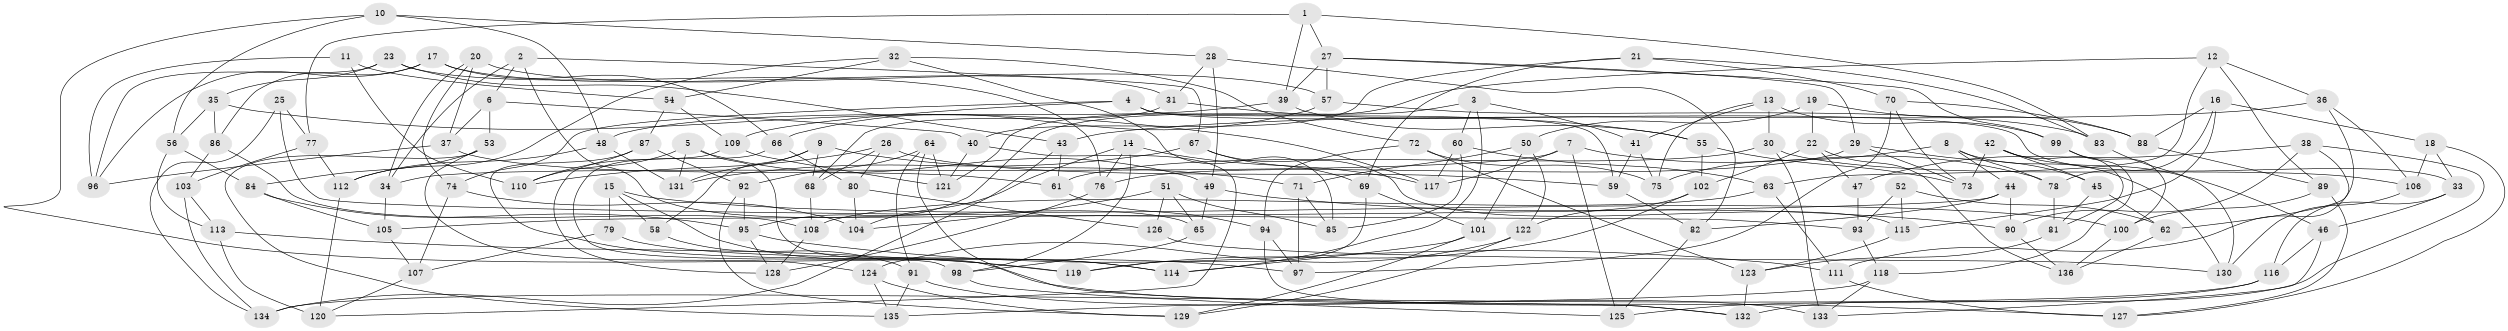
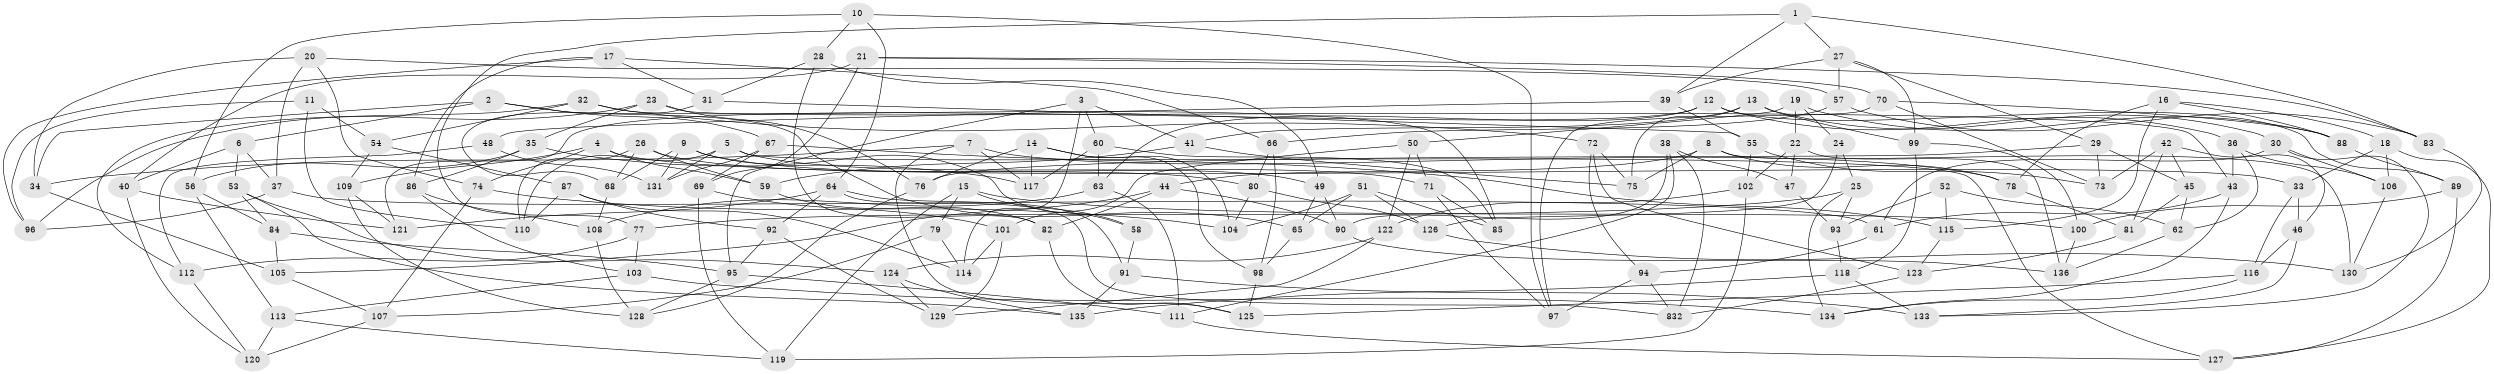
(522, 37) -> (879, 102)
none -> (1839, 144)
(1743, 317) -> (1675, 317)
